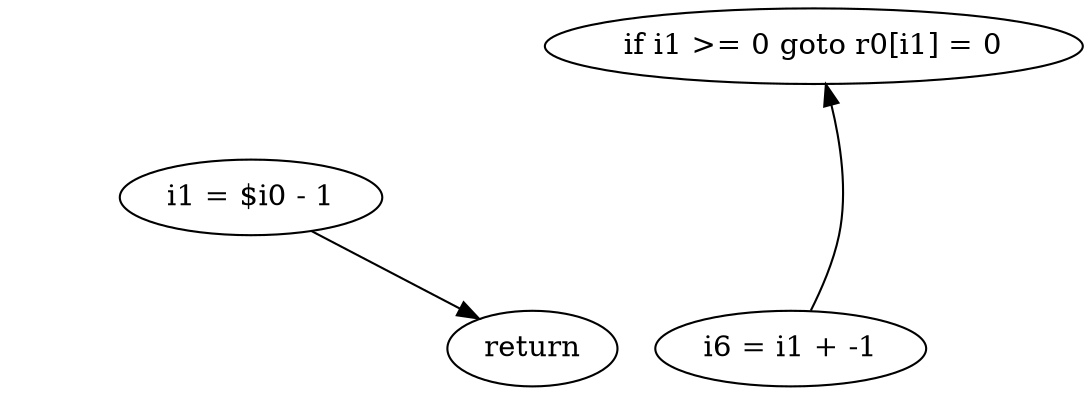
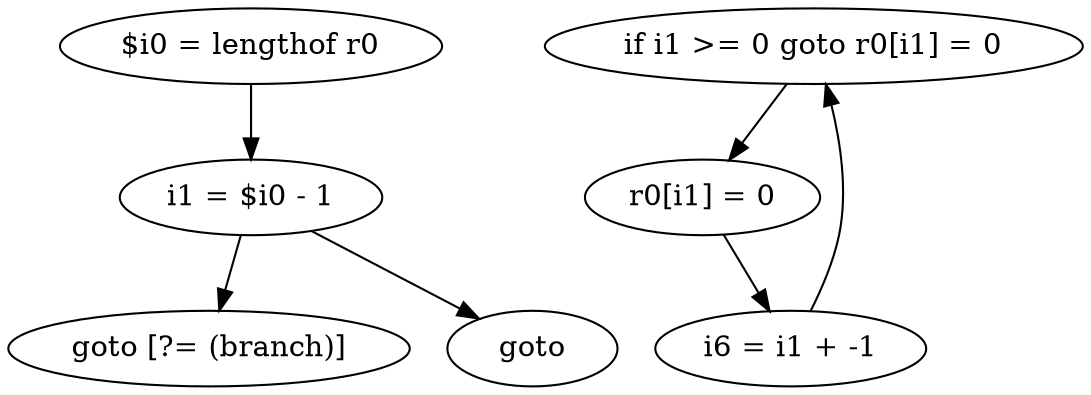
none -> (251, 46)
none -> (703, 197)
none -> (209, 349)
(532, 349) -> (532, 349)
